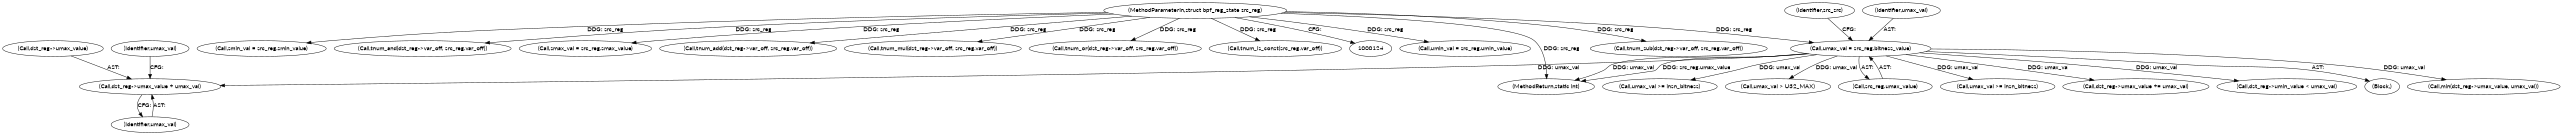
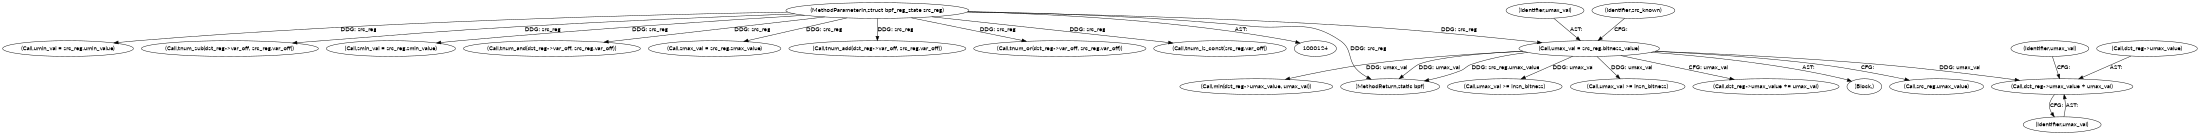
(1820, 10) -> (1633, 10)
(1316, 30) -> (1242, 30)
(933, 49) -> none
(1868, 68) -> (1869, 68)
(2048, 68) -> (1708, 68)
(1878, 69) -> none
(1546, 87) -> (1390, 87)
(1778, 87) -> none
(2287, 87) -> none
